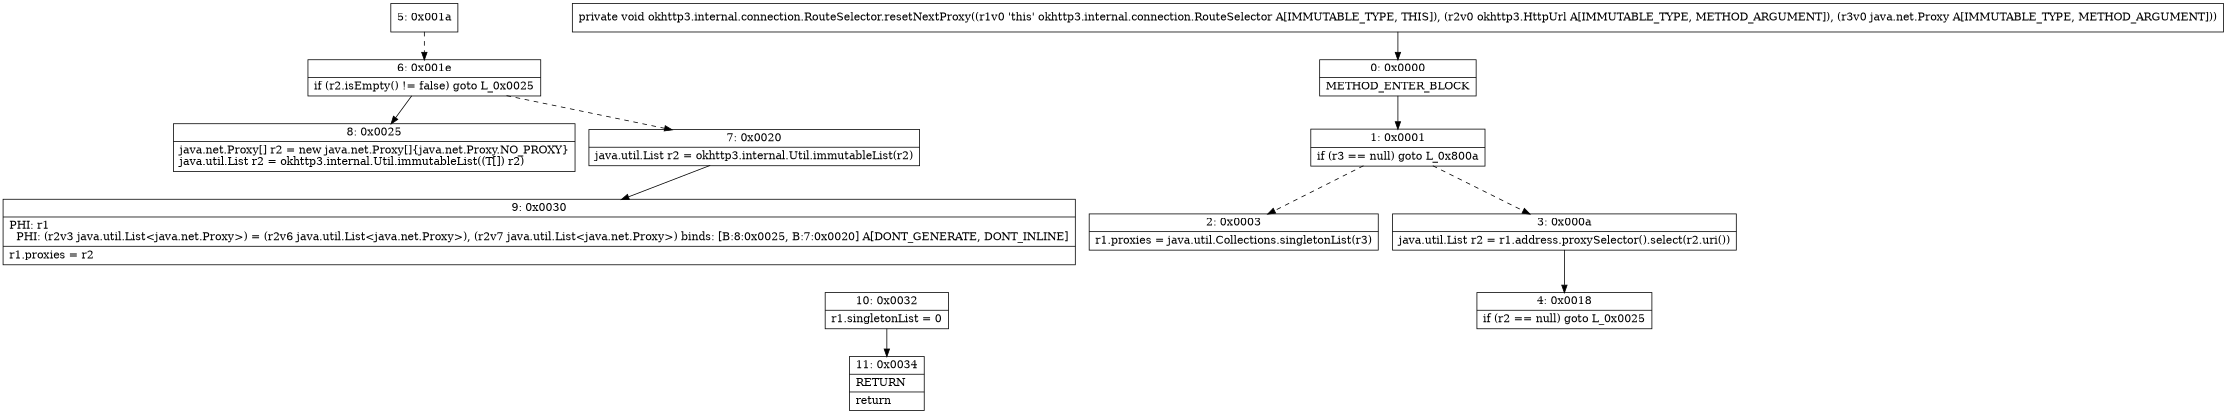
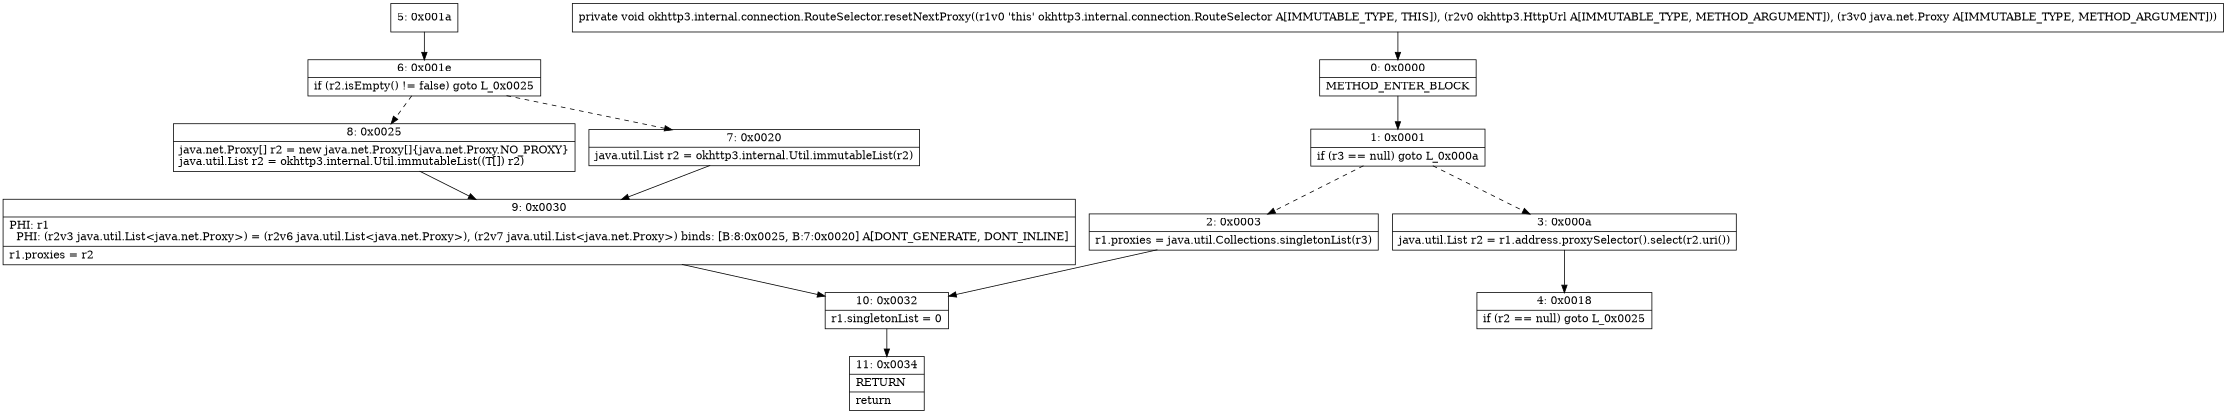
(424, 42) -> (424, 42)
(404, 107) -> (404, 107)
(1398, 156) -> (1398, 156)
none -> (444, 184)
none -> (1057, 272)
none -> (750, 279)
